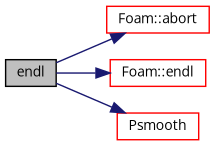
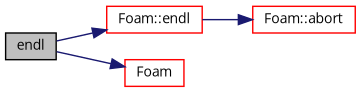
(84, 51) -> (220, 20)
(158, 126) -> (154, 73)
